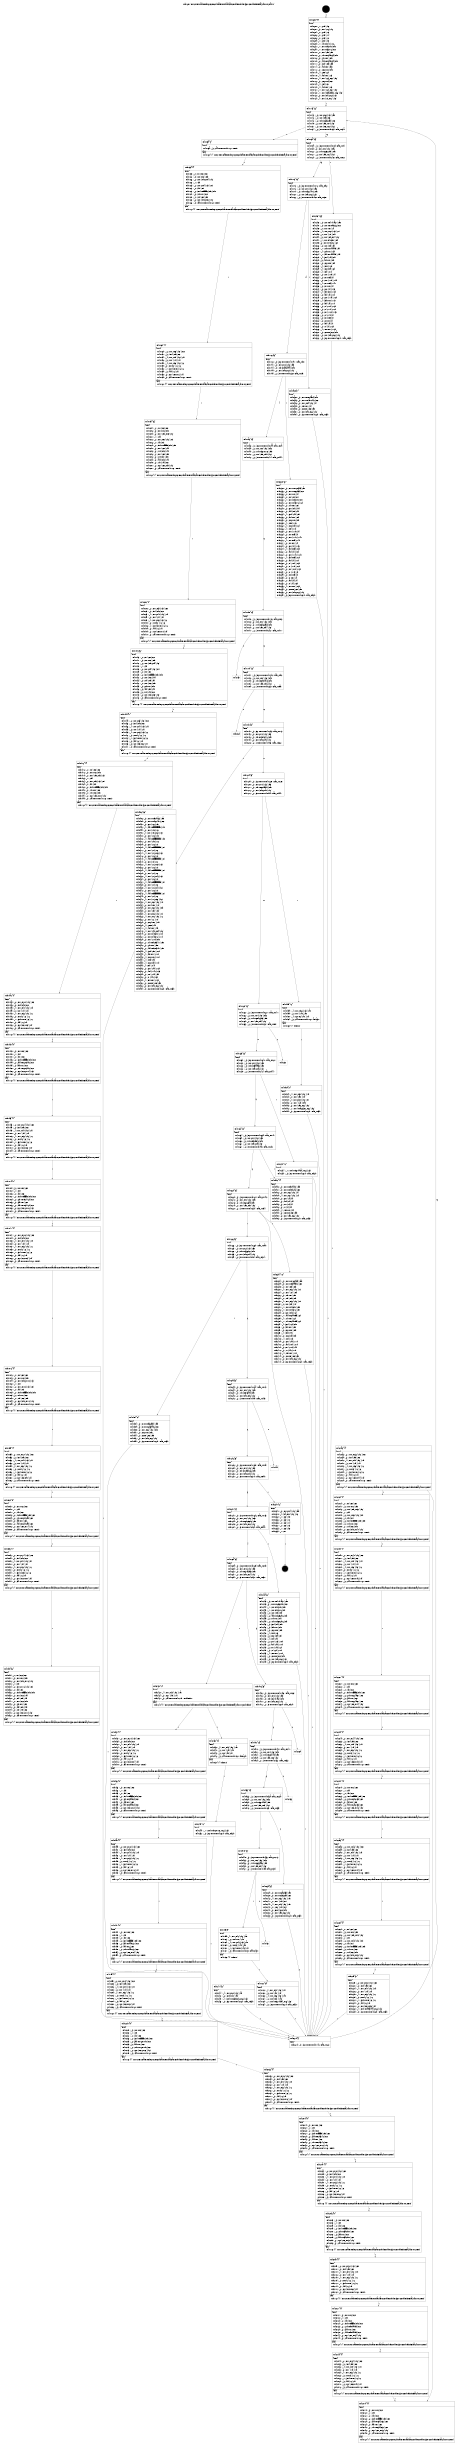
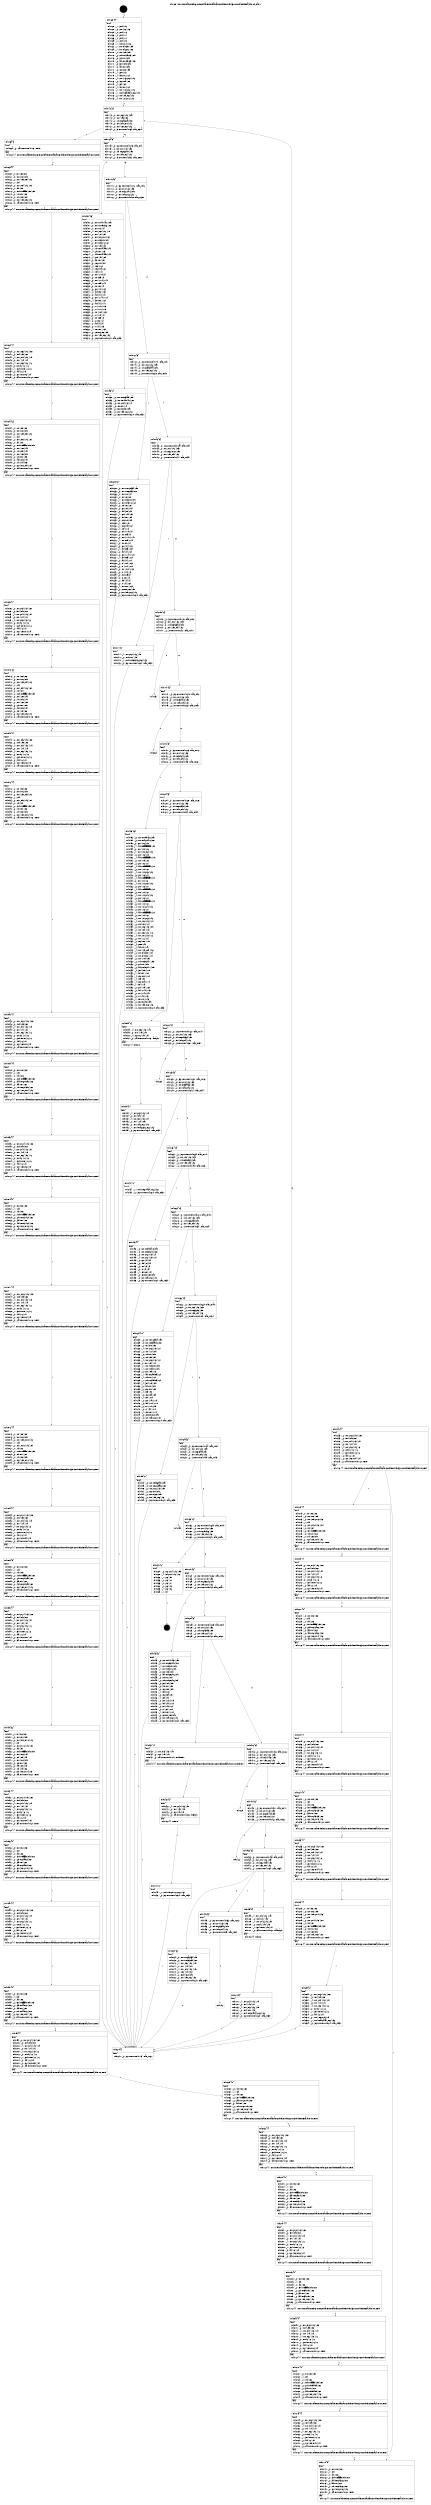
none -> (158, 553)
(307, 1620) -> (130, 1664)
(185, 1719) -> (51, 1786)
(250, 1899) -> (263, 1889)
